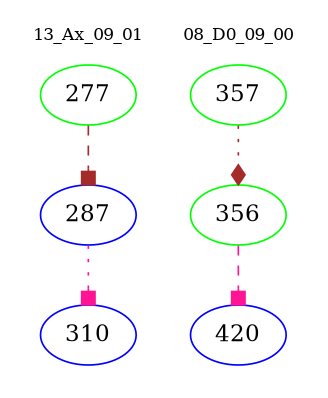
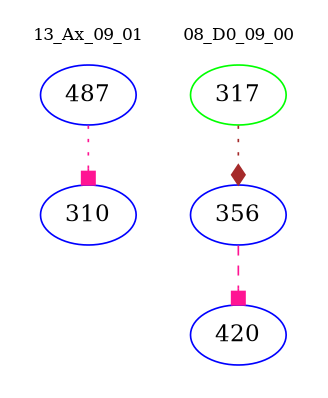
(88, 95) -> none
(238, 95) -> (238, 95)
(88, 215) -> (88, 95)
(238, 215) -> (238, 215)
